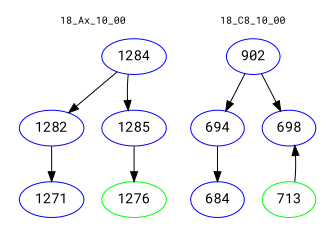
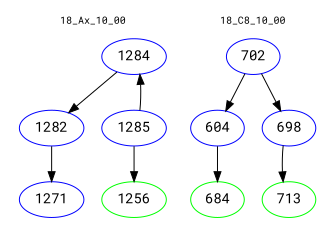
(253, 57) -> (253, 57)
(127, 87) -> (141, 98)
(217, 128) -> (217, 128)
(296, 169) -> (282, 159)
(134, 200) -> (134, 200)
(217, 200) -> (217, 200)
